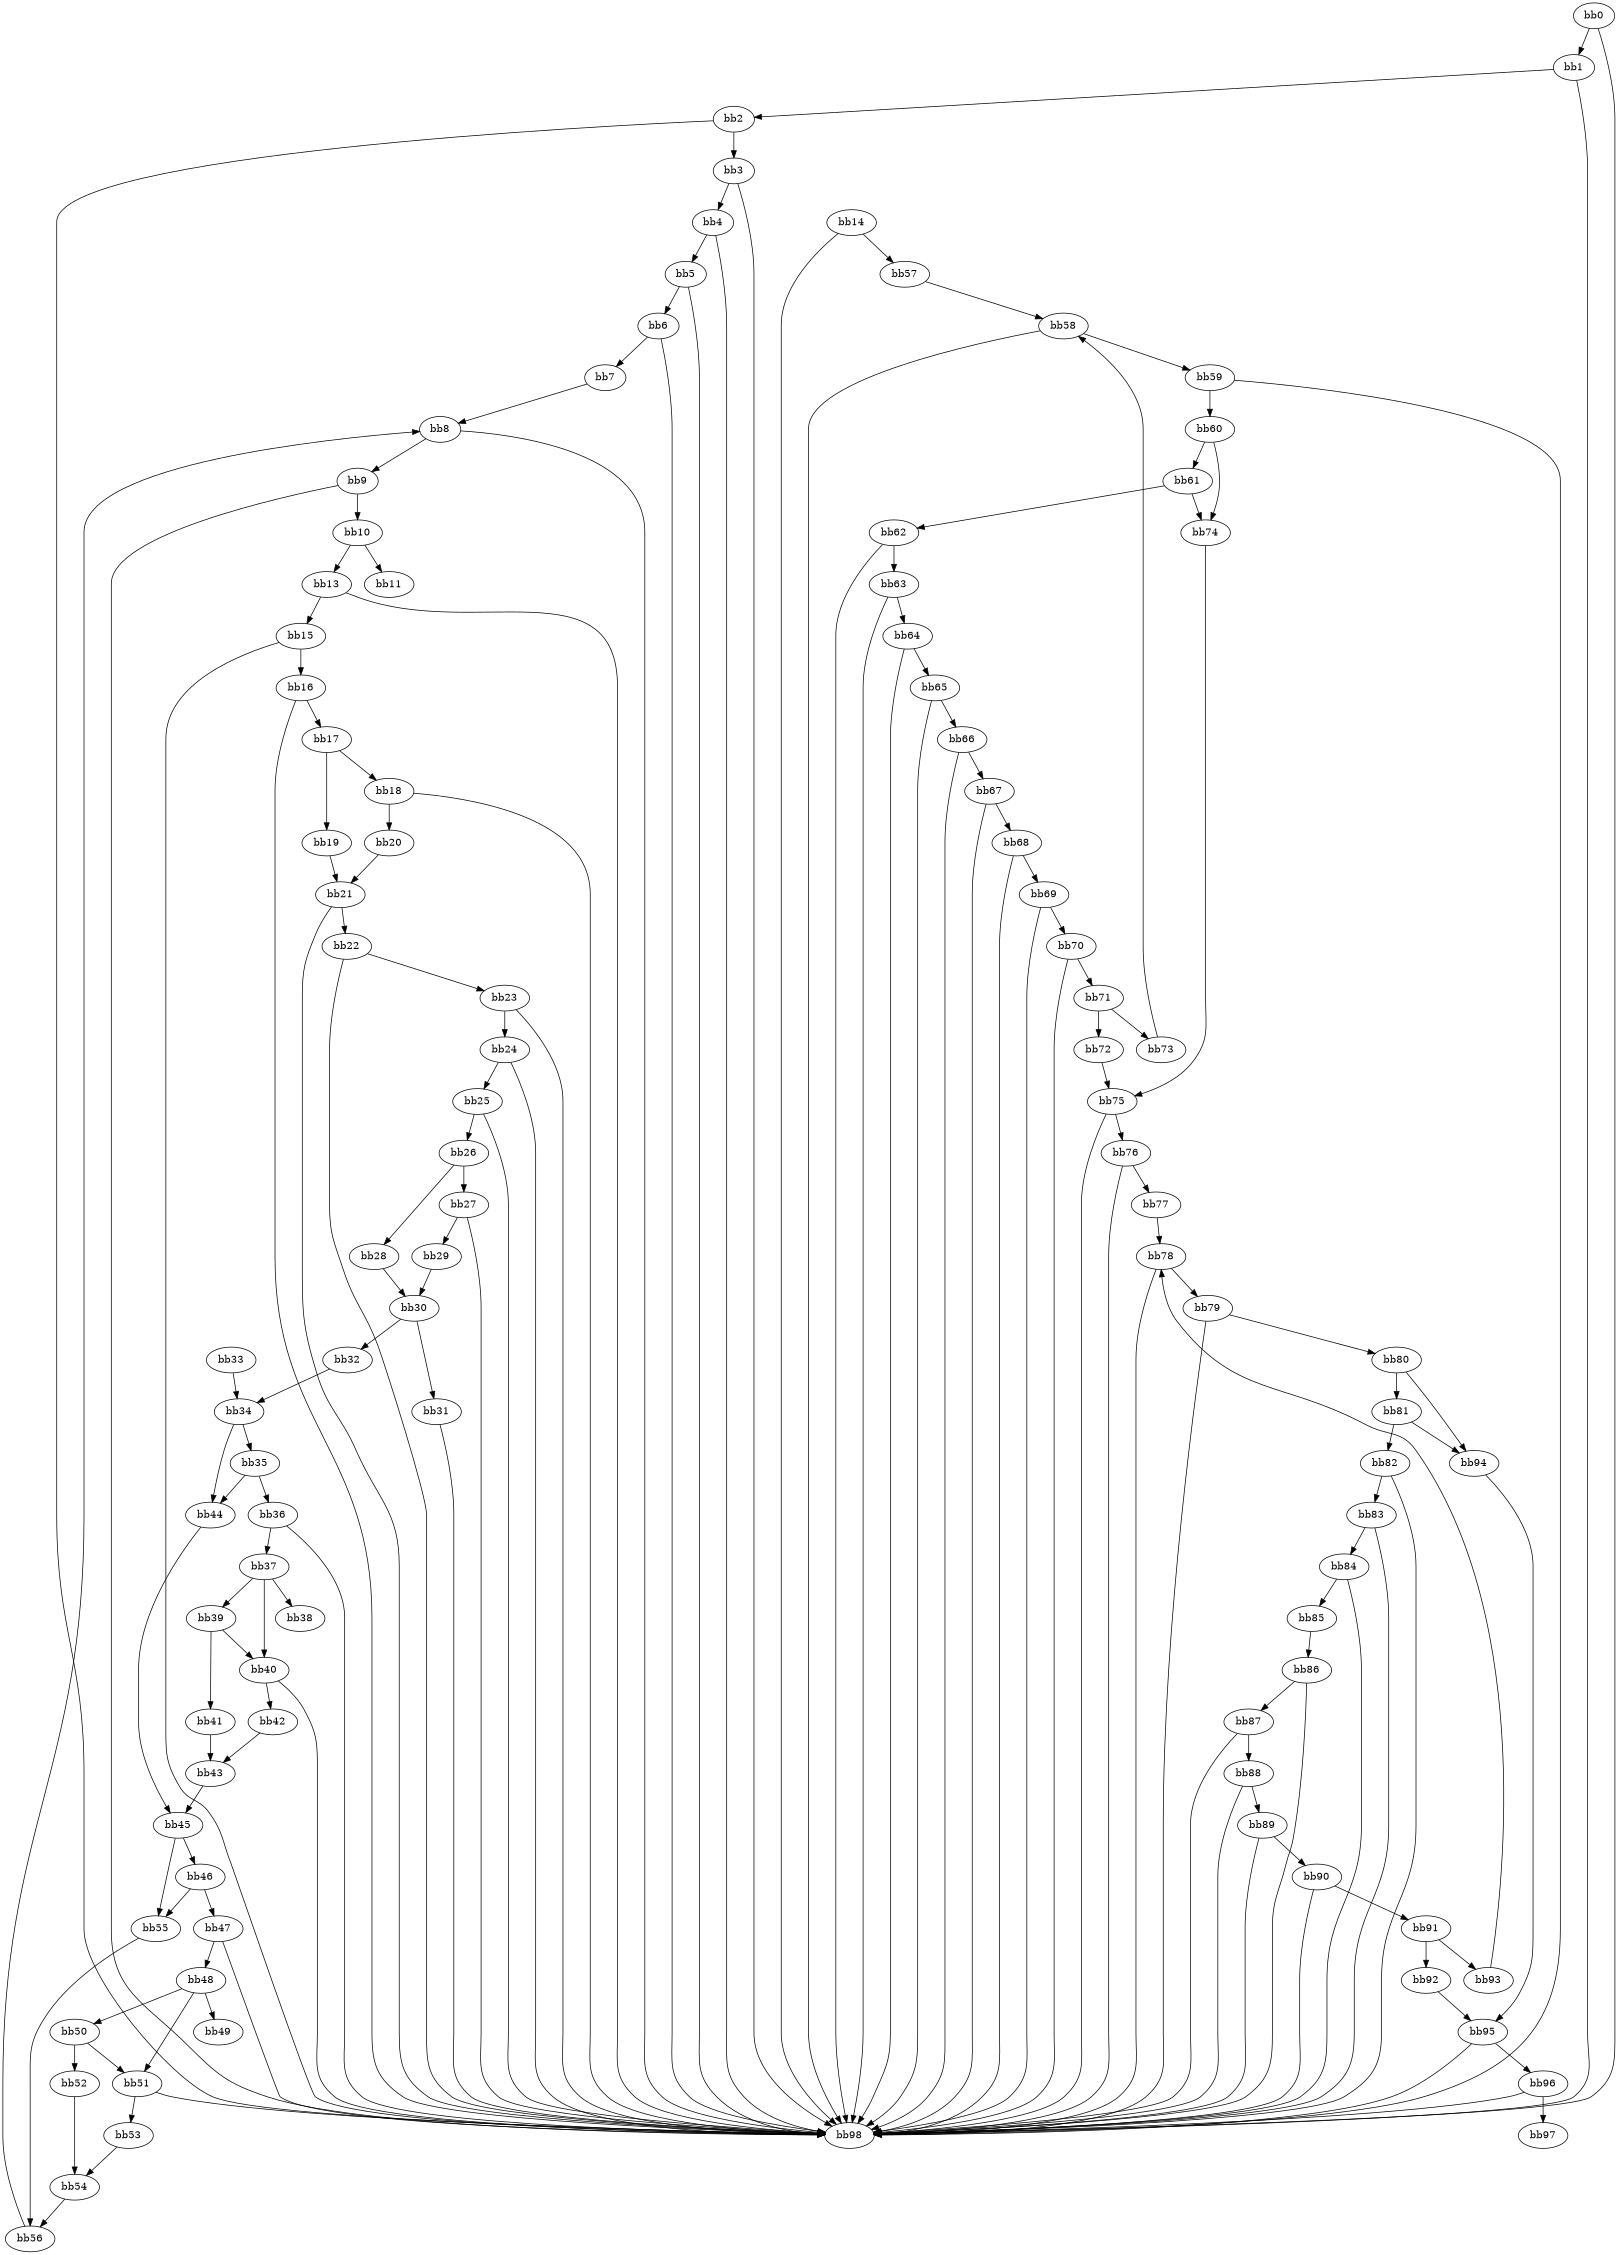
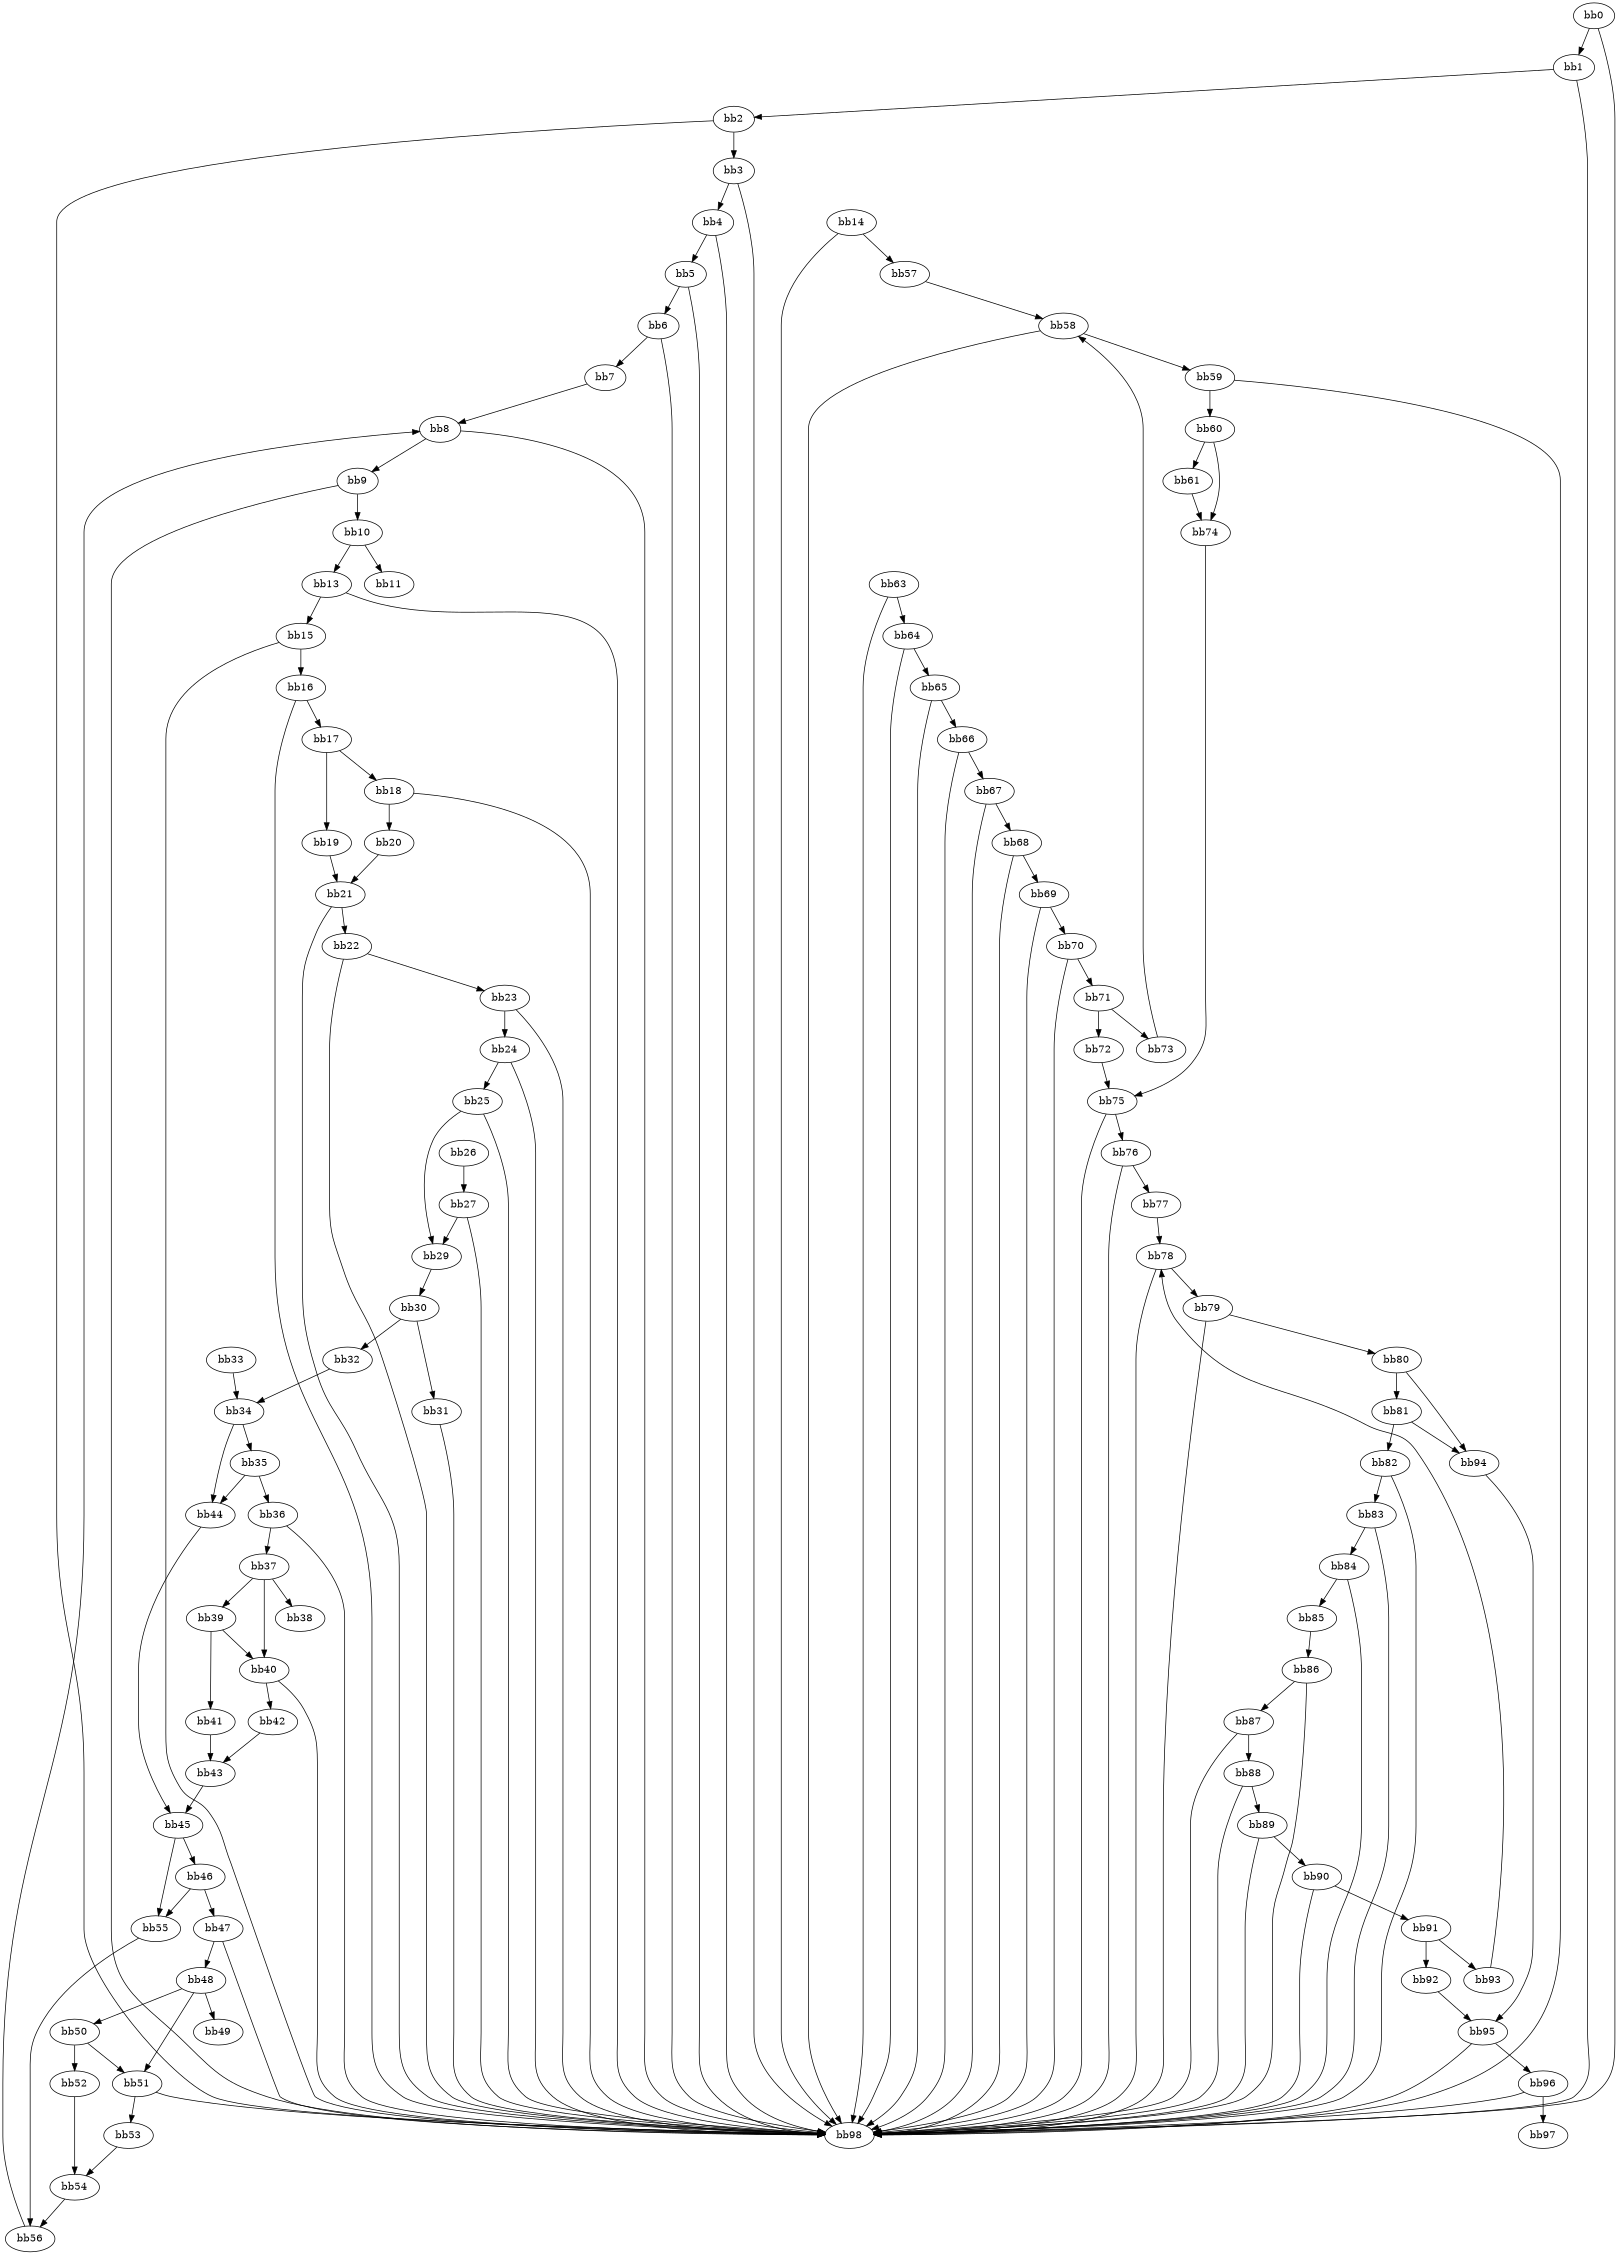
(894, 533) -> none
(472, 1124) -> (425, 1168)
(374, 1257) -> none
